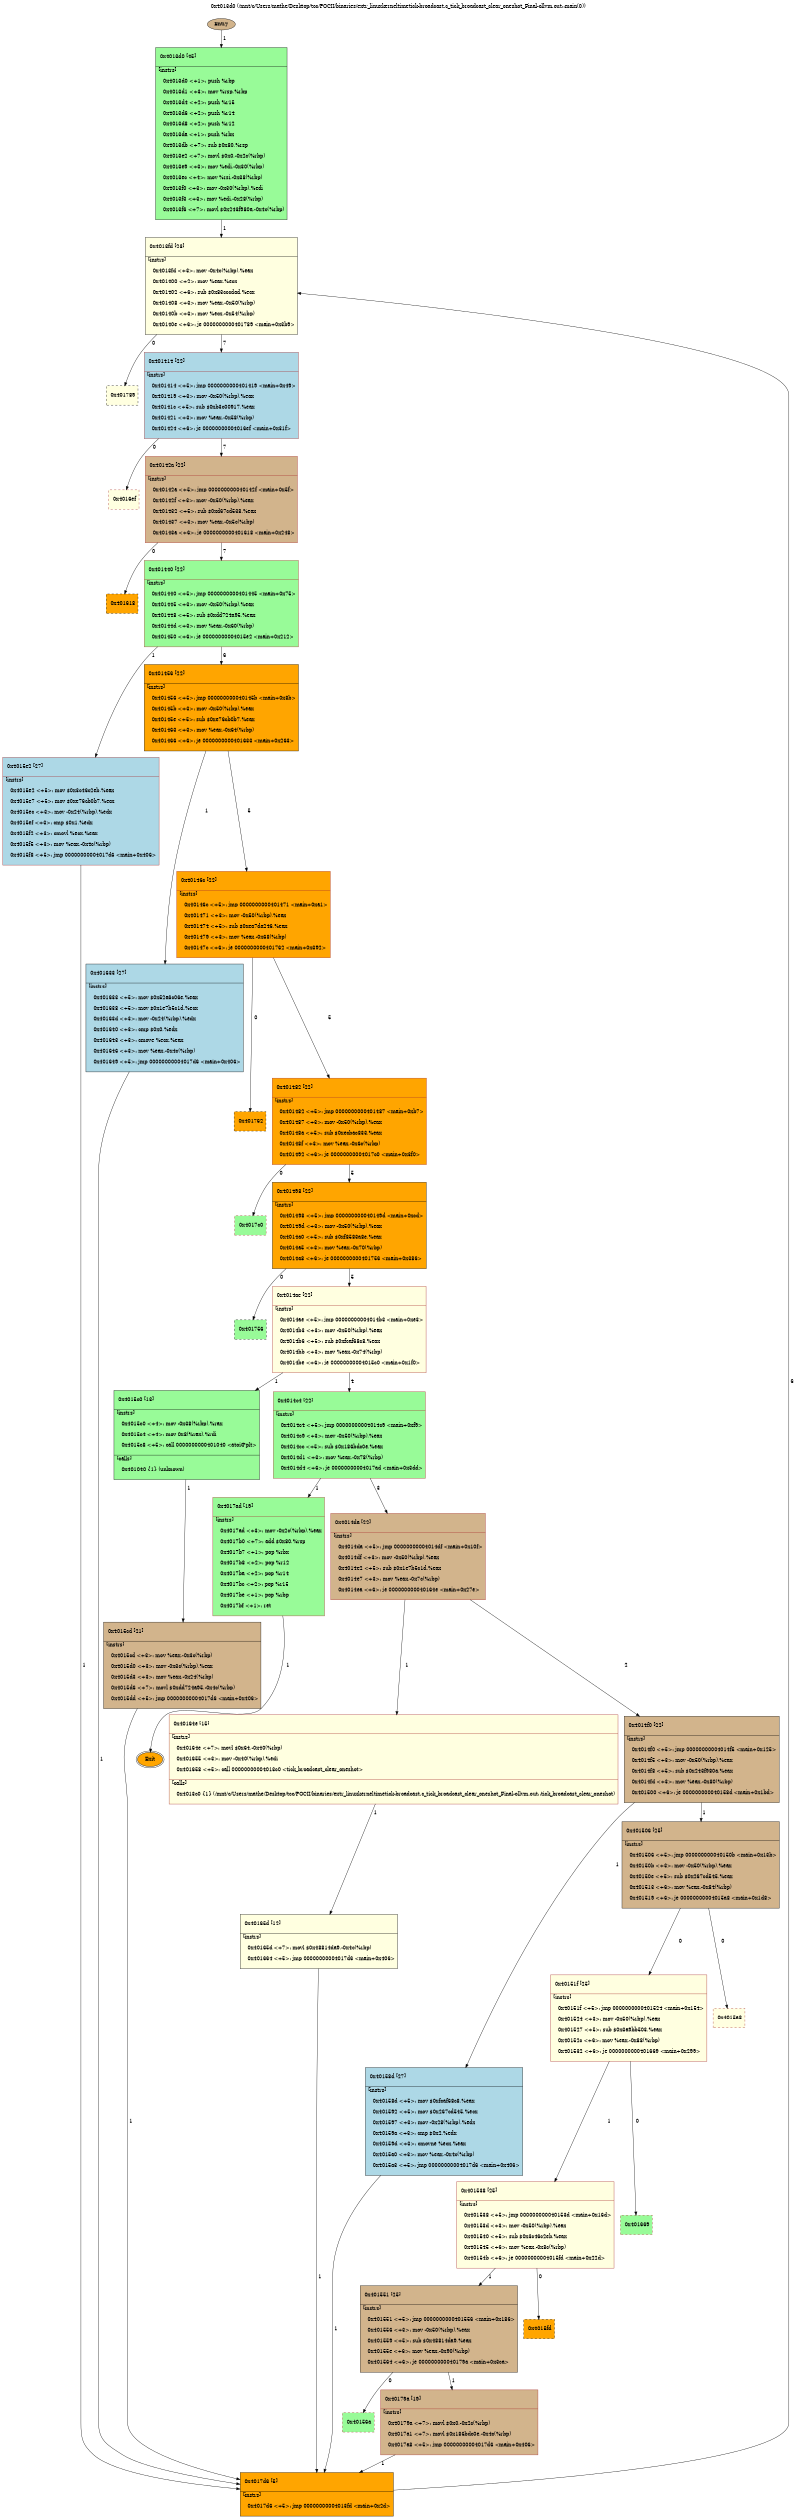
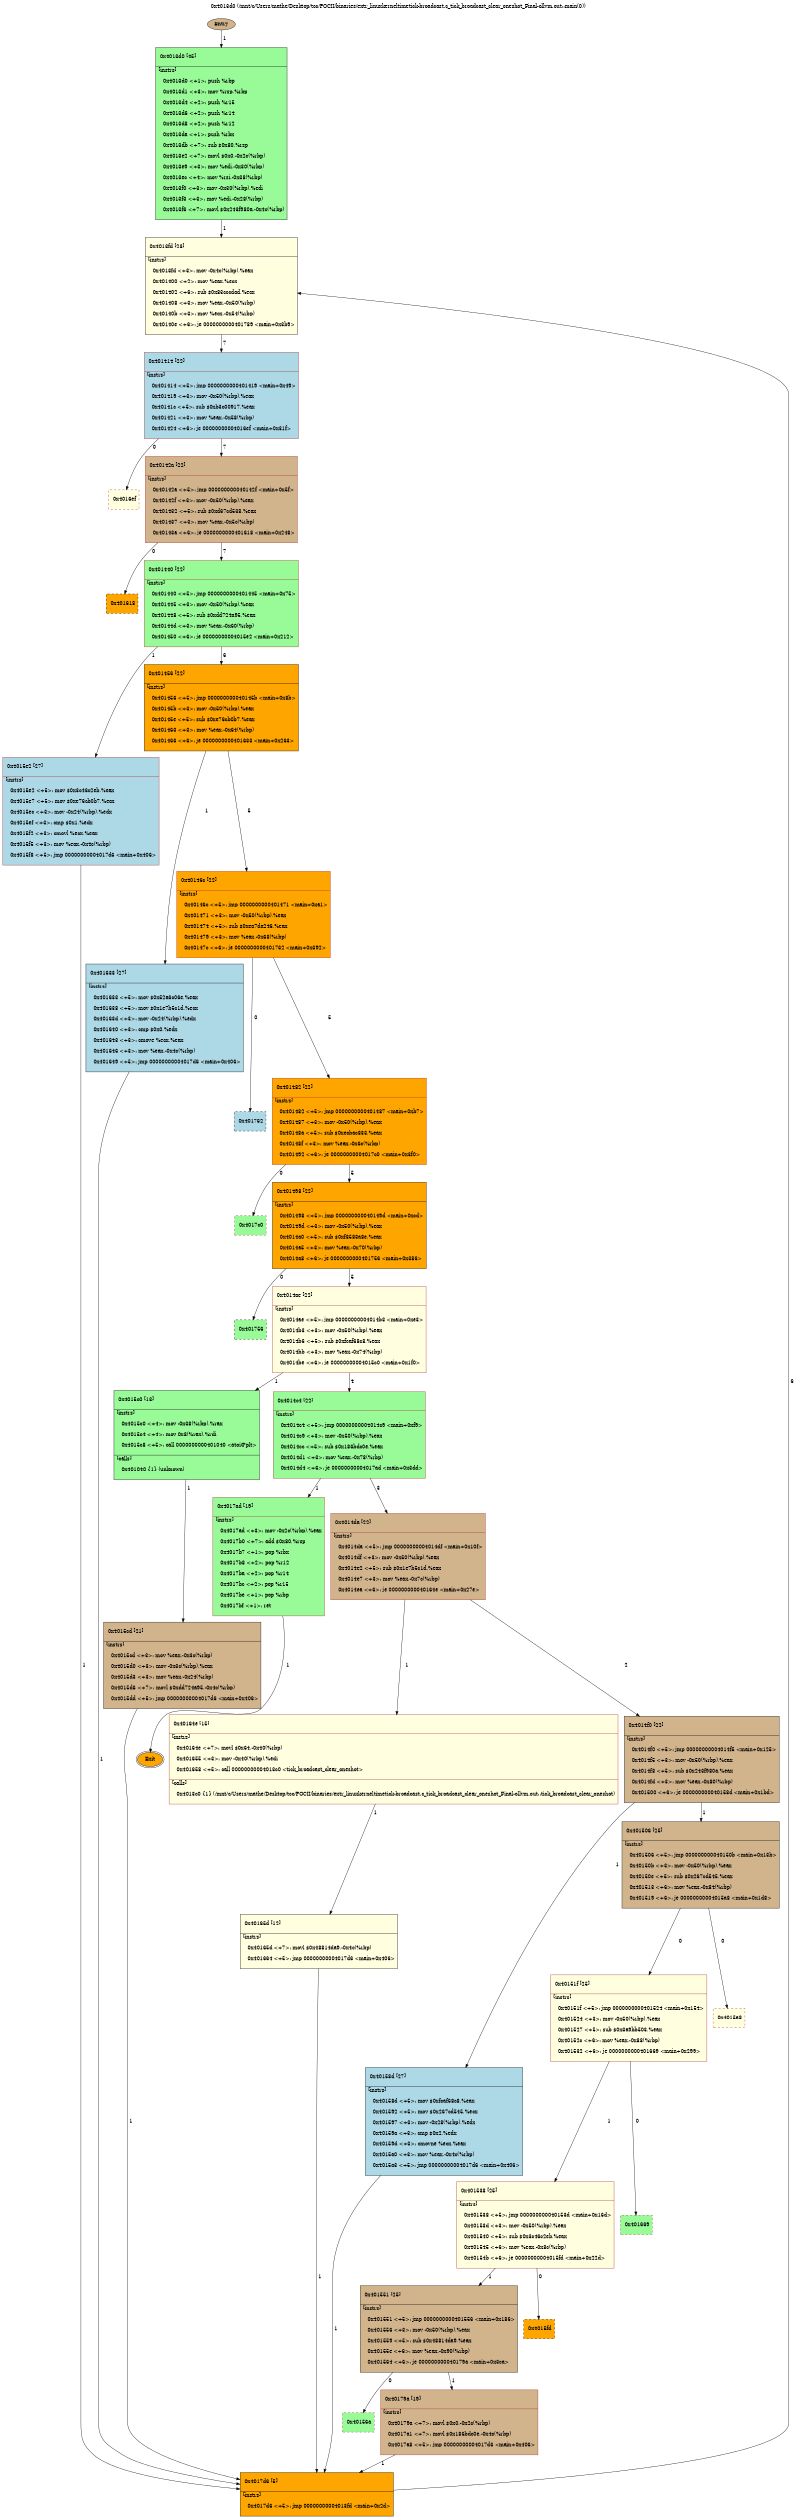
(122, 395) -> none
(250, 1121) -> (250, 1121)
